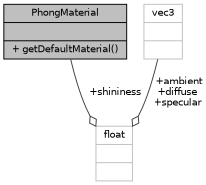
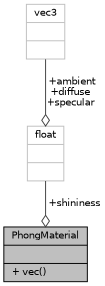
(65, 49) -> (29, 272)
(79, 88) -> (46, 198)
